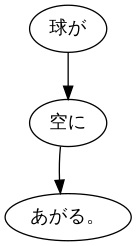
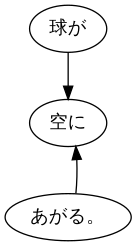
(59, 163) -> (77, 176)
